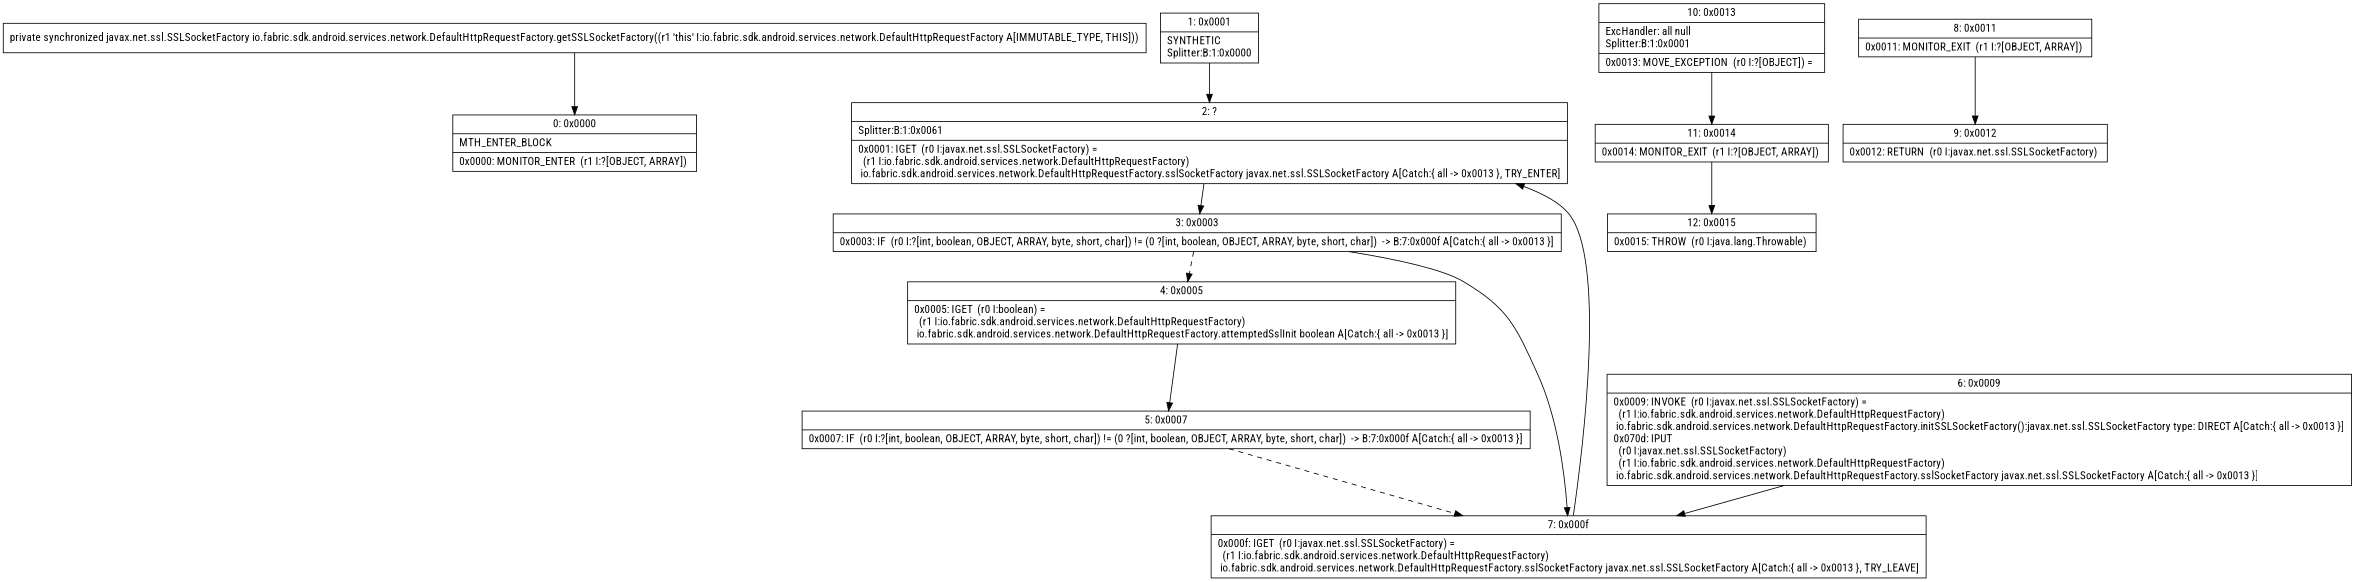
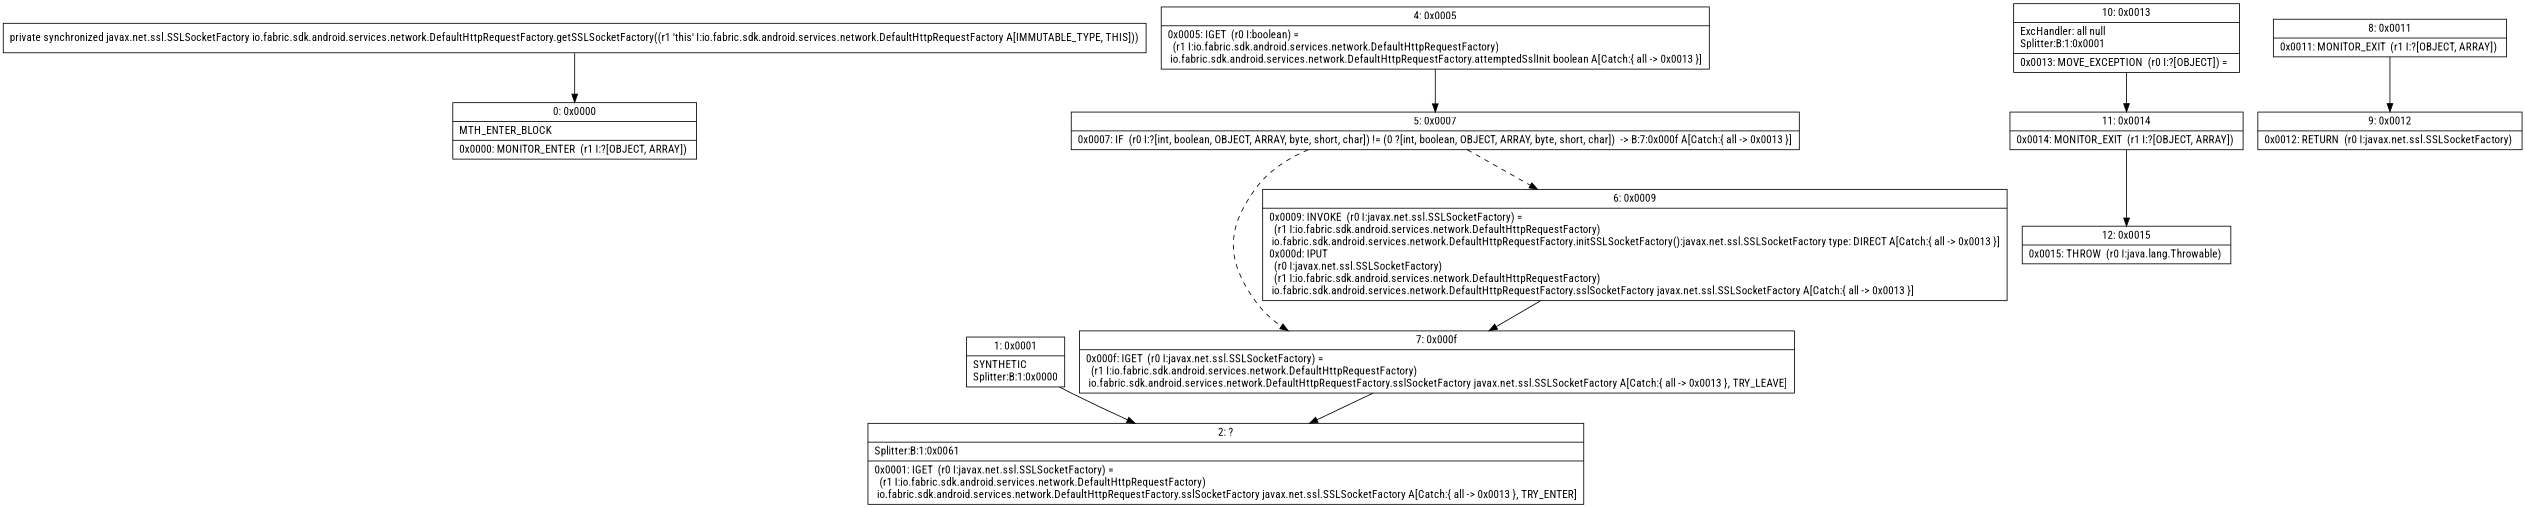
none -> (1499, 168)
(1197, 233) -> none
(1646, 439) -> (1301, 254)
